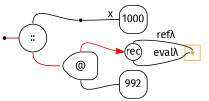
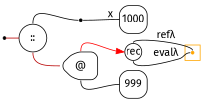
(133, 84) -> (133, 84)
